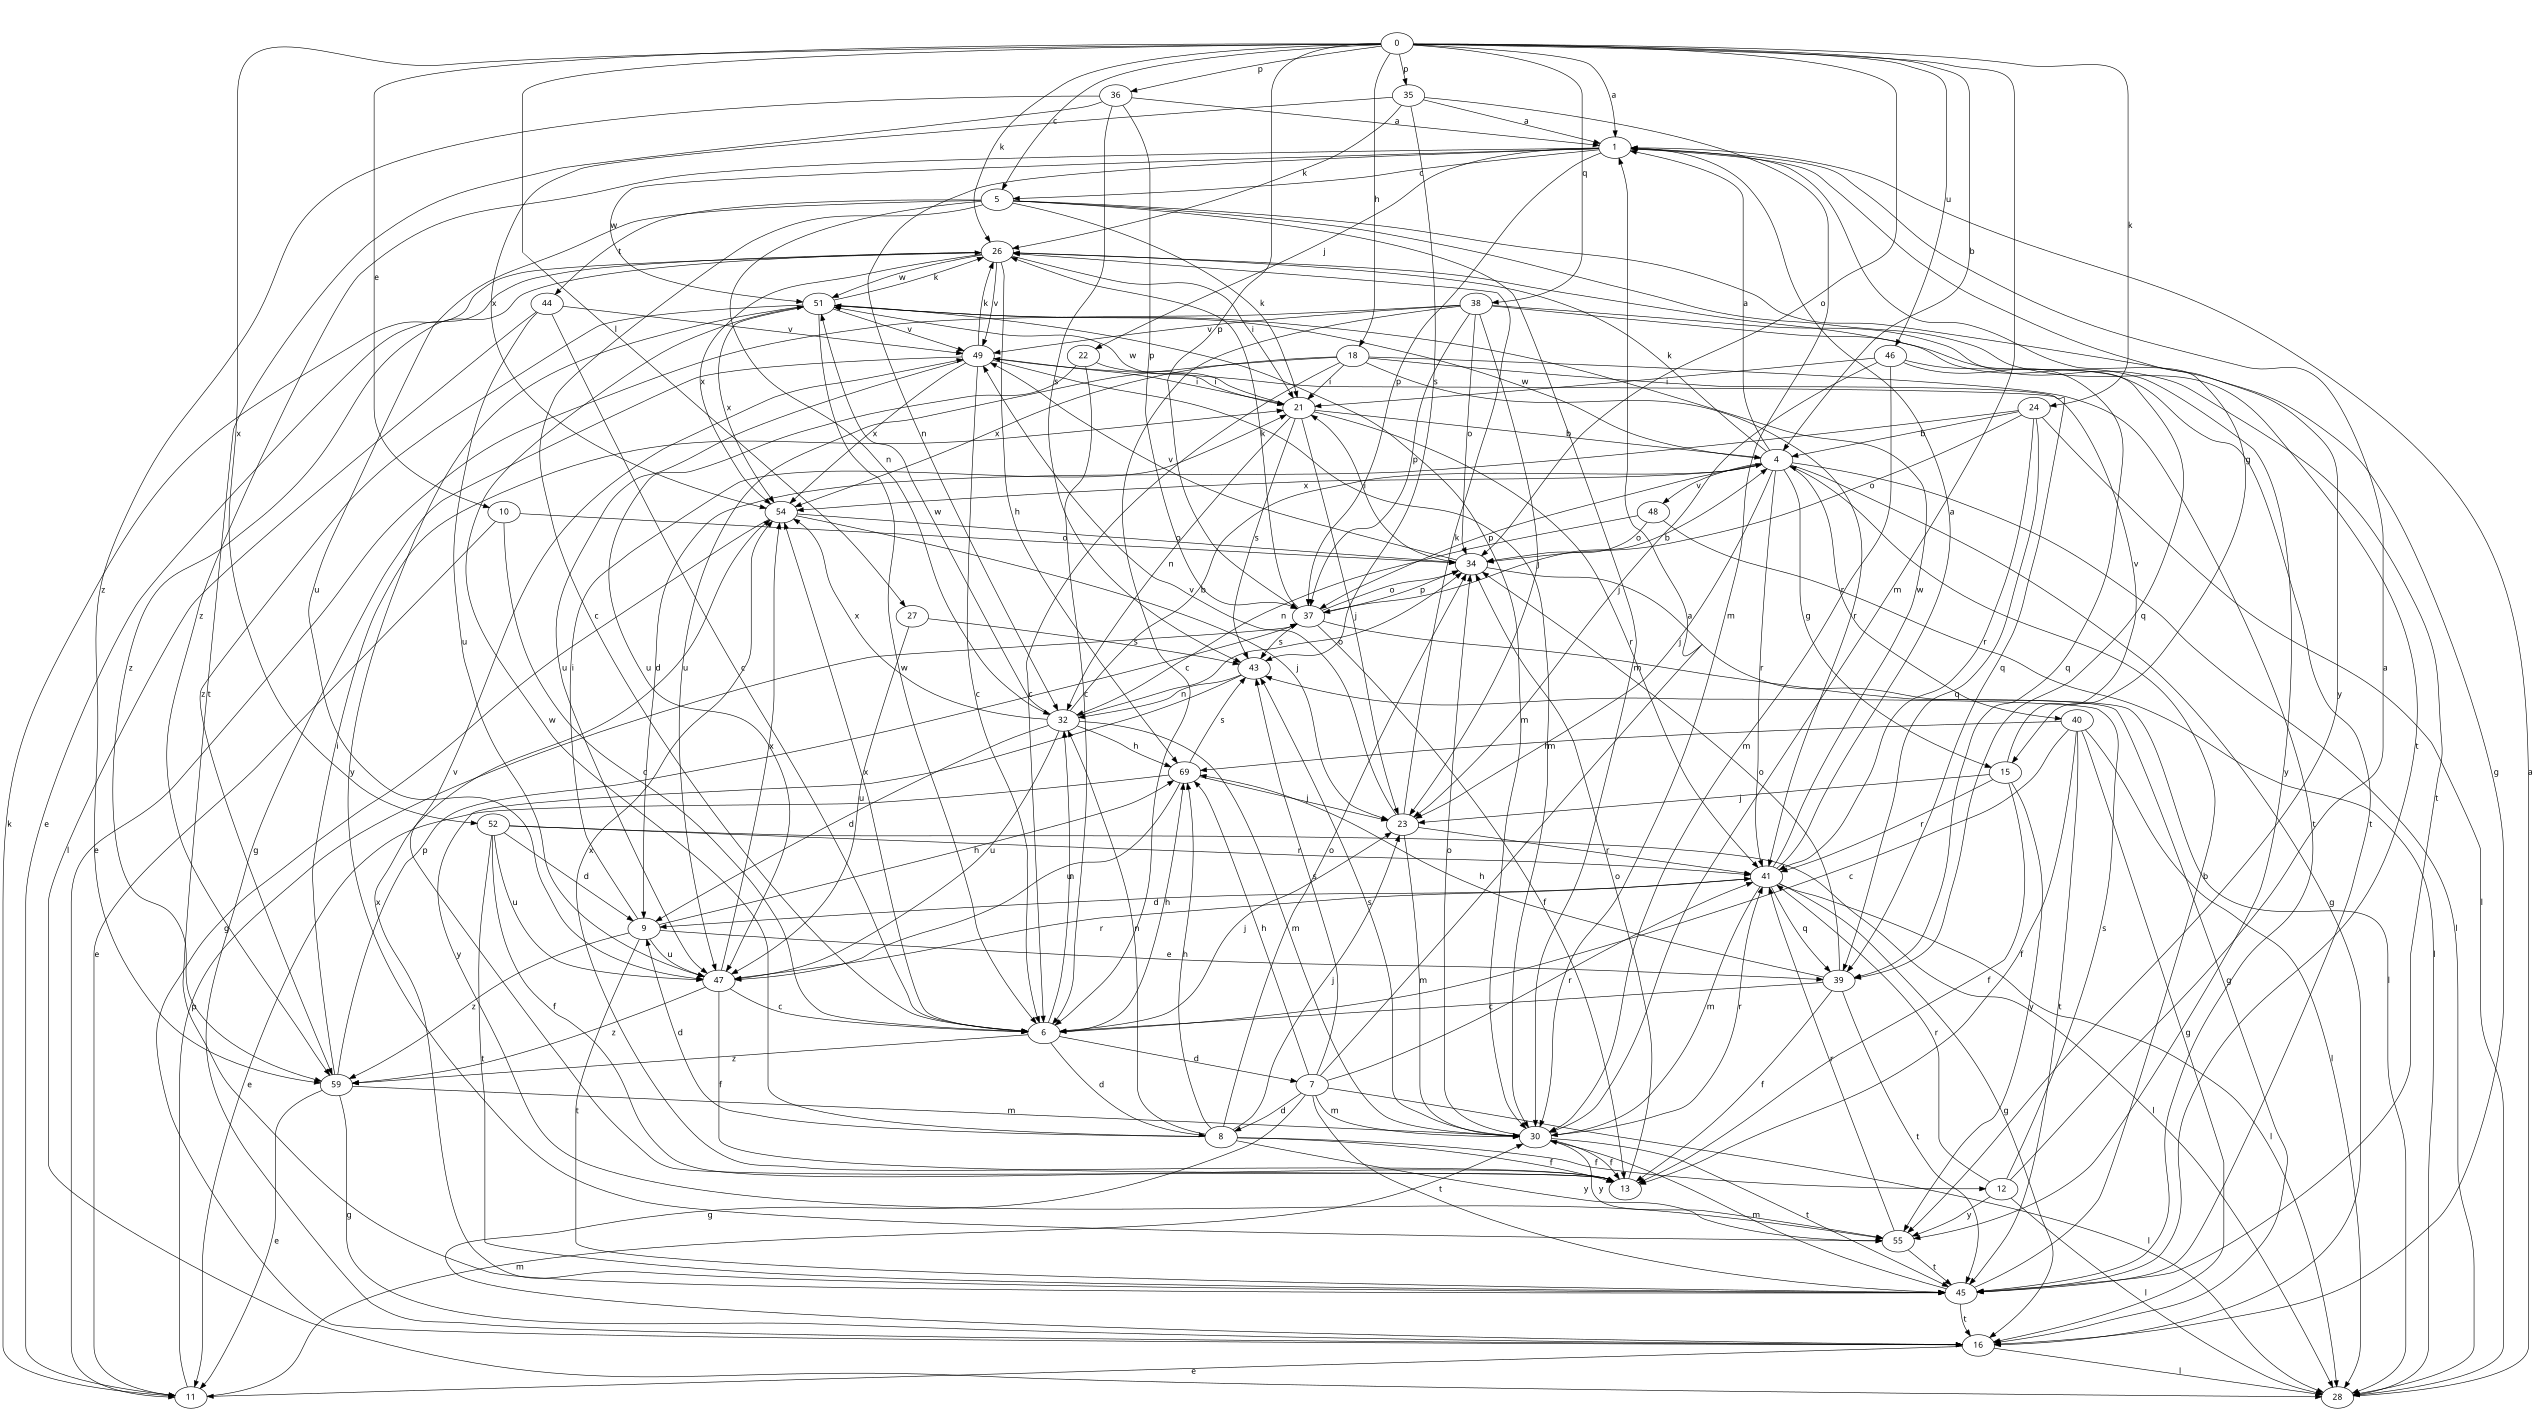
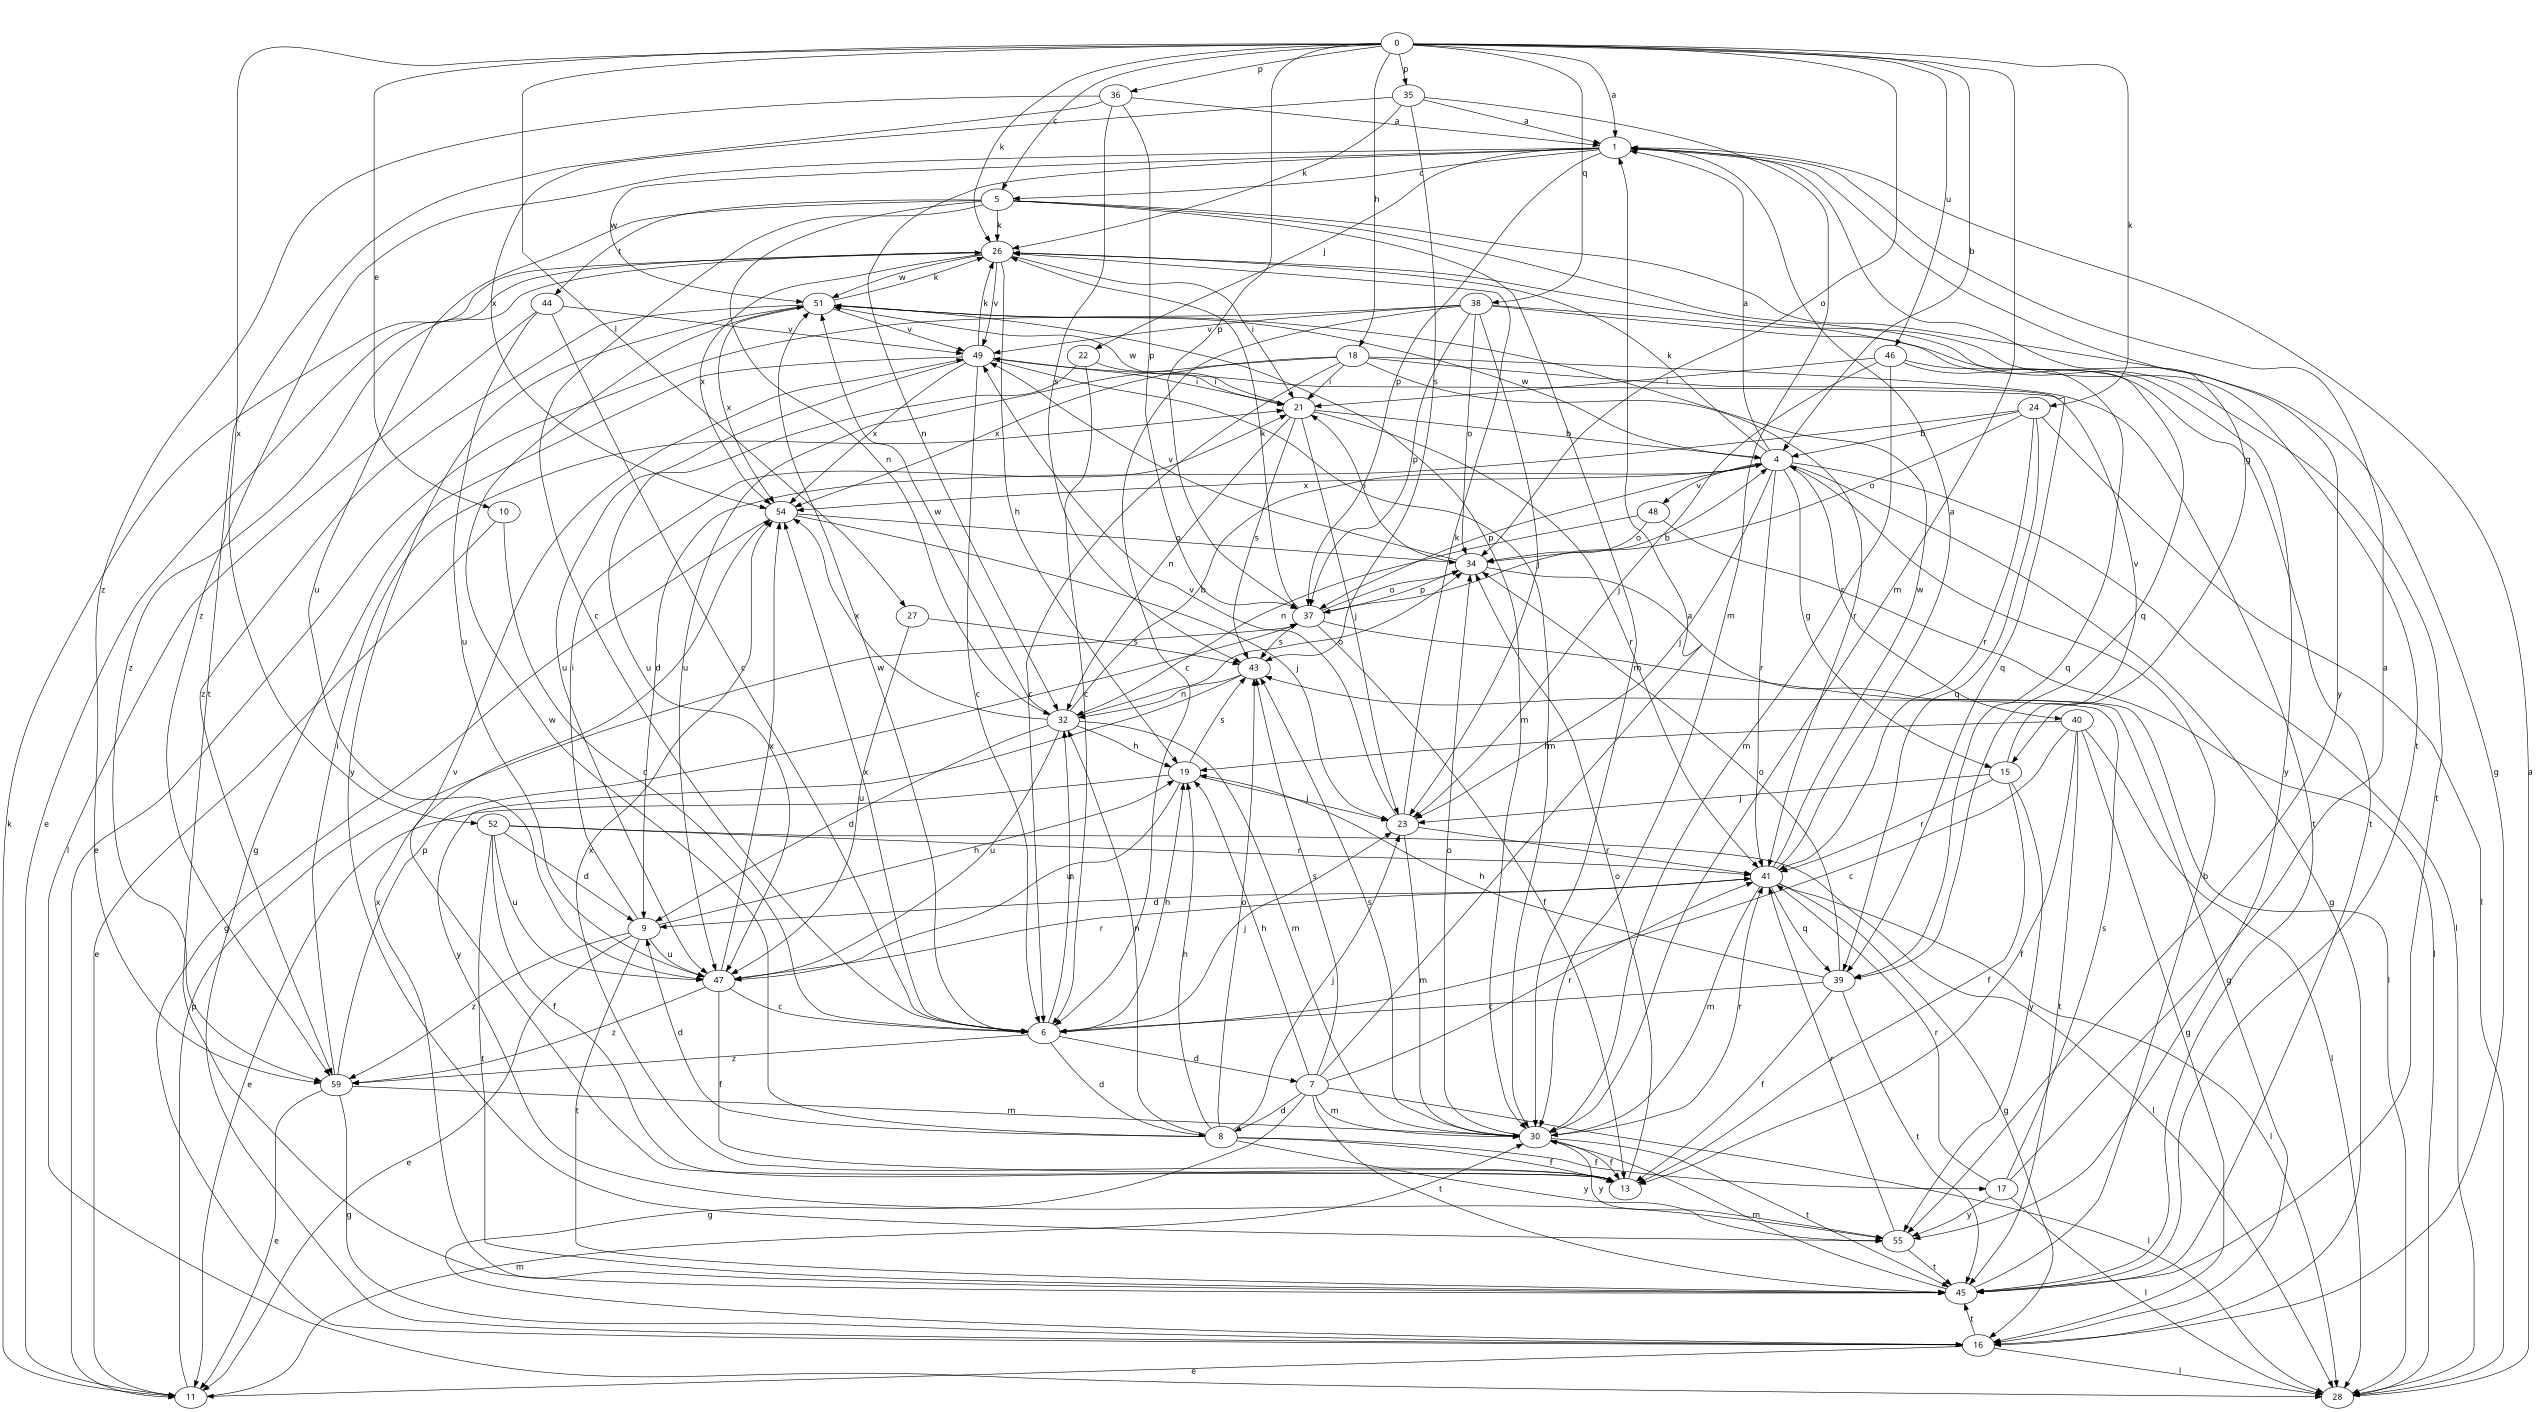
(1167, 252) -> (997, 223)
(985, 539) -> none
(895, 651) -> (883, 694)
(1185, 773) -> (1185, 773)
(1329, 847) -> (1239, 917)
(1238, 962) -> (415, 1154)
(2002, 1189) -> (2002, 1189)
(1962, 1318) -> (1971, 1322)
